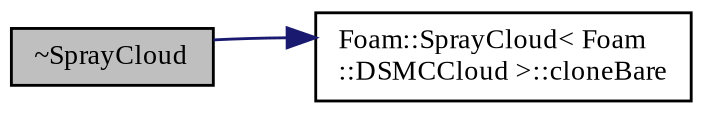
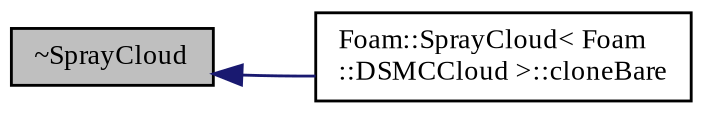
(250, 38) -> (279, 76)
